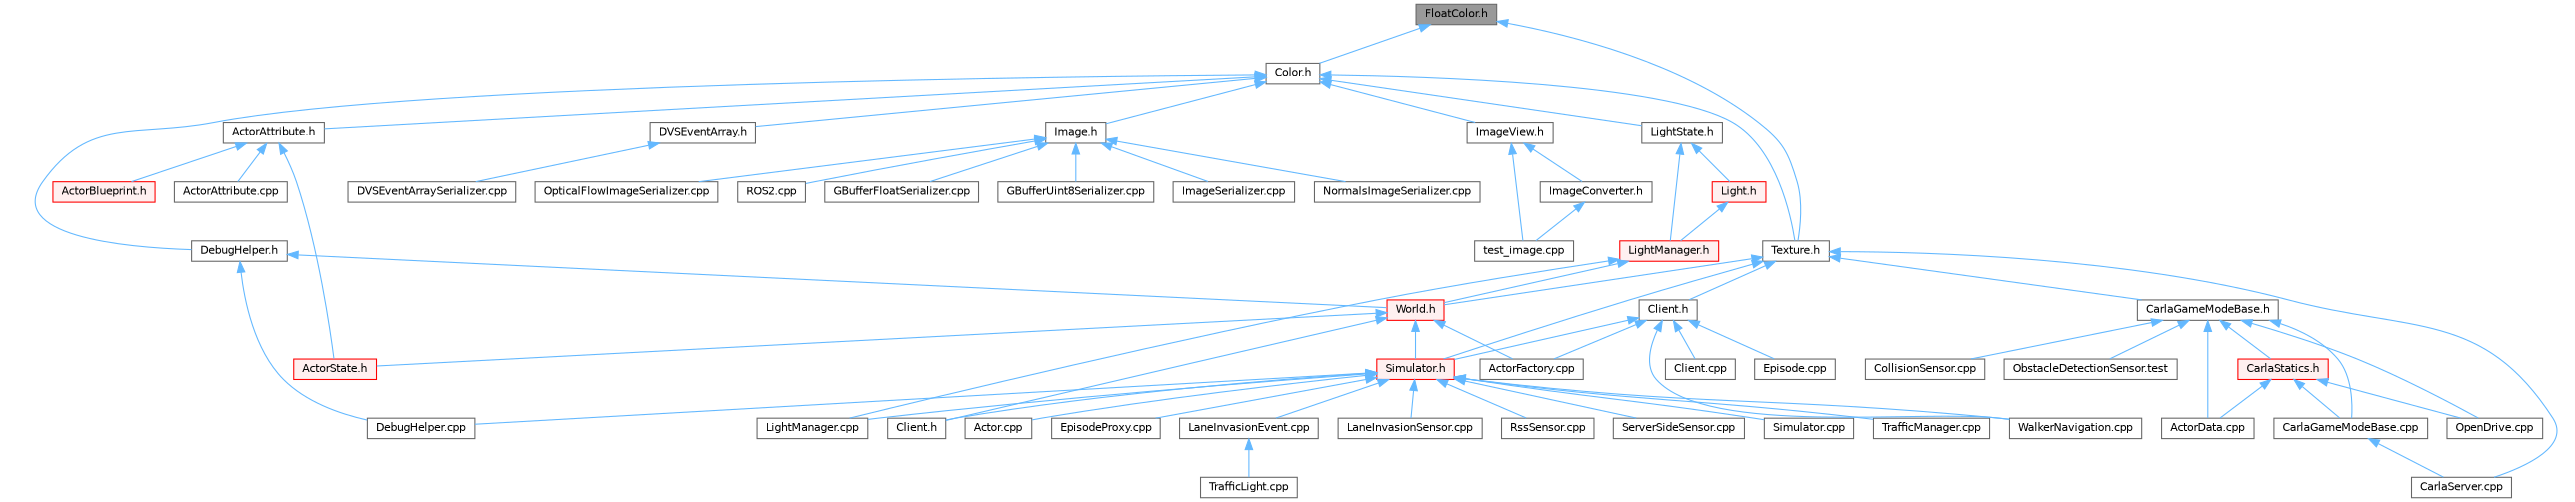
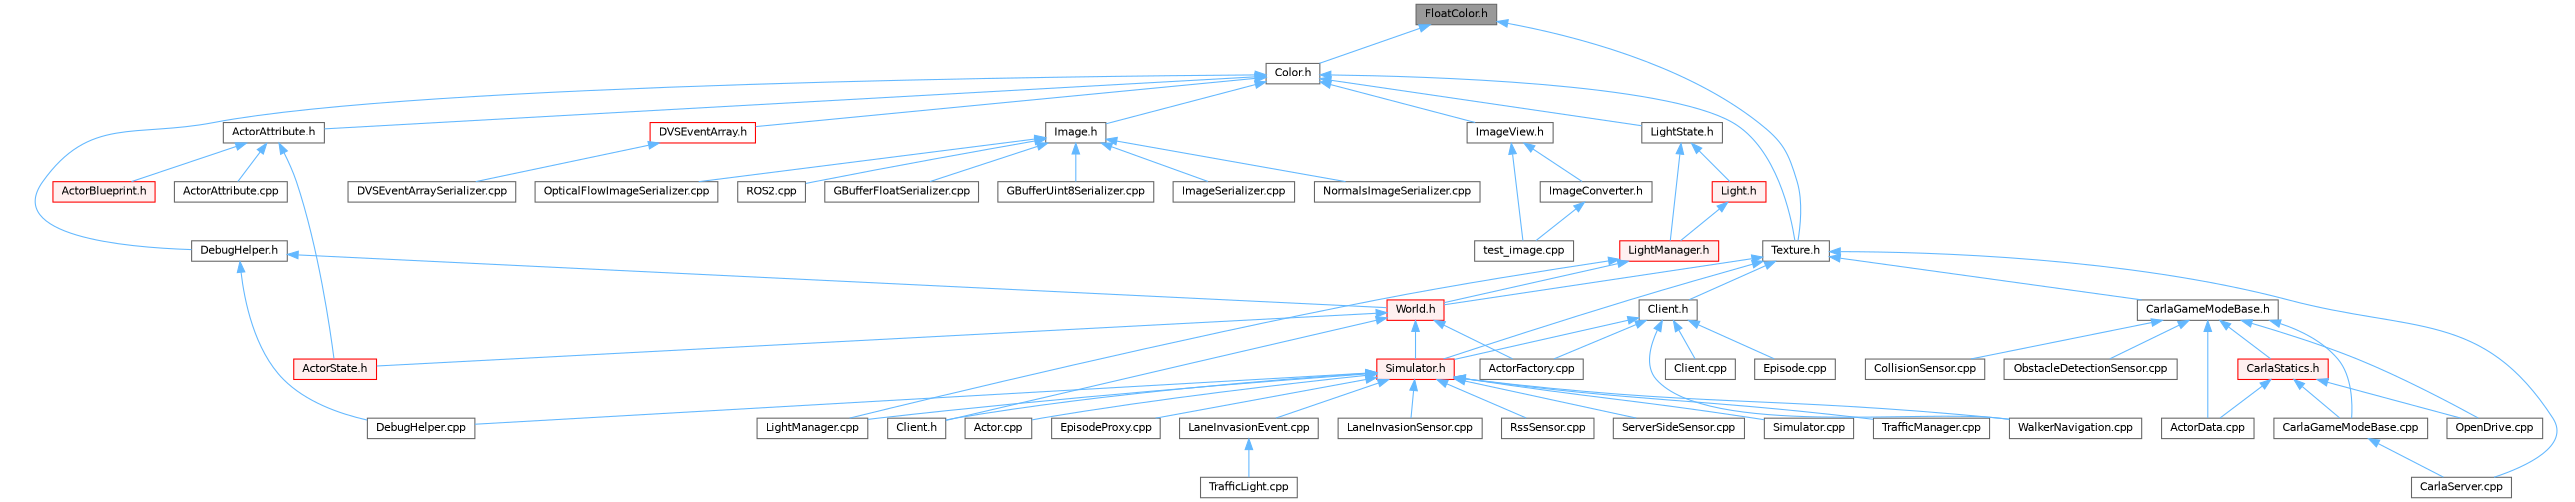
(703, 133) -> (703, 133)
(2091, 369) -> (2091, 369)
